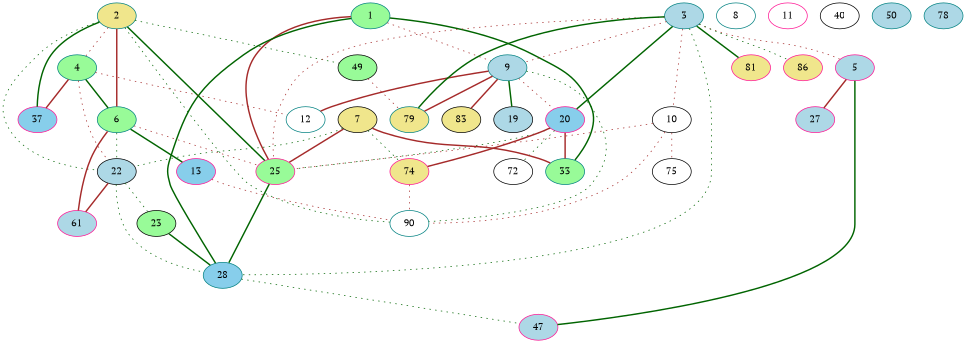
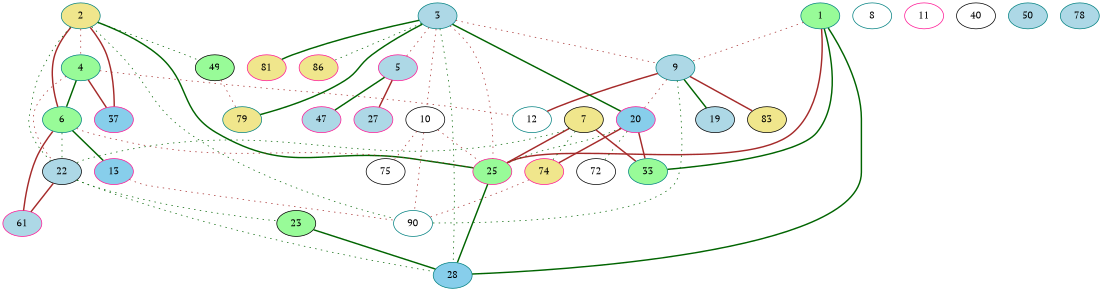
(53, 53) -> (110, 65)
(458, 94) -> none
(381, 301) -> none
